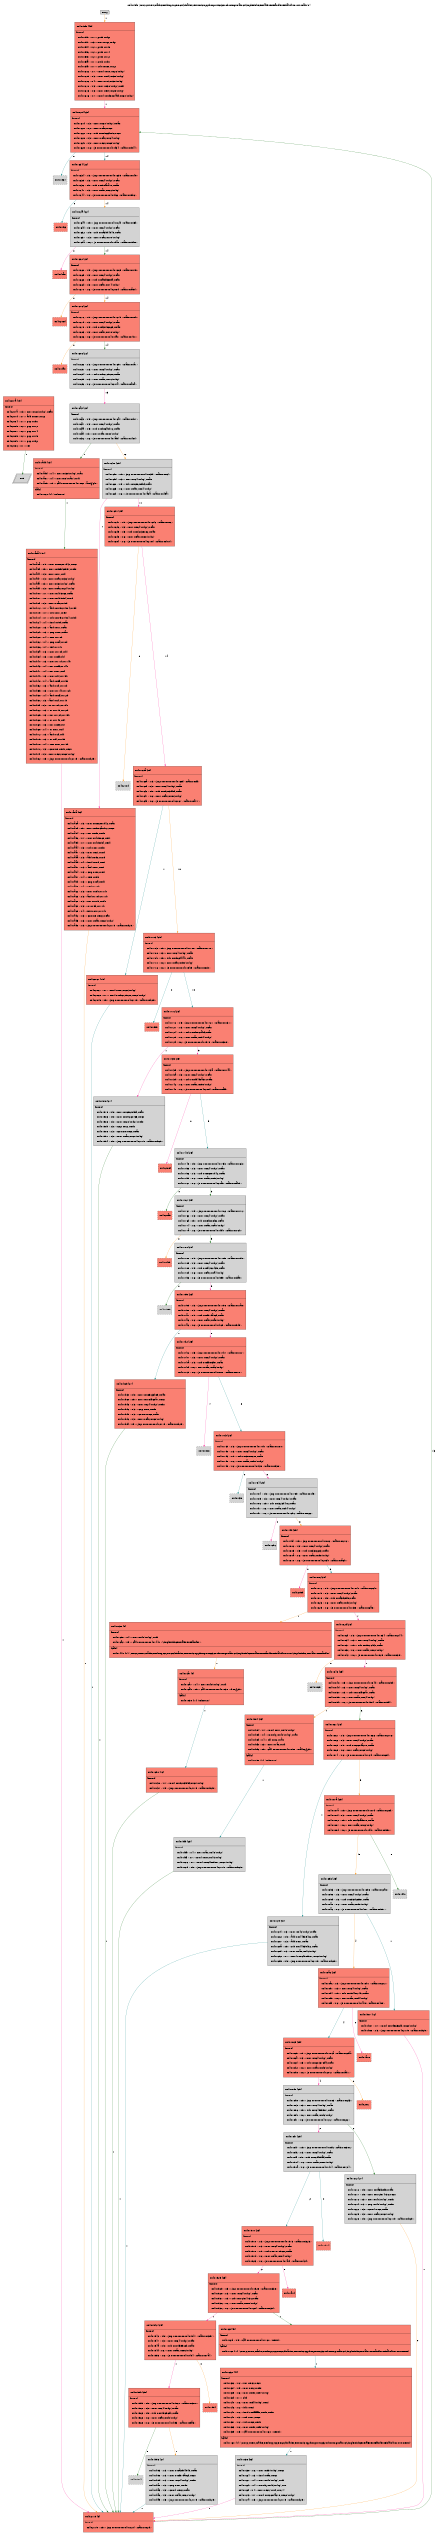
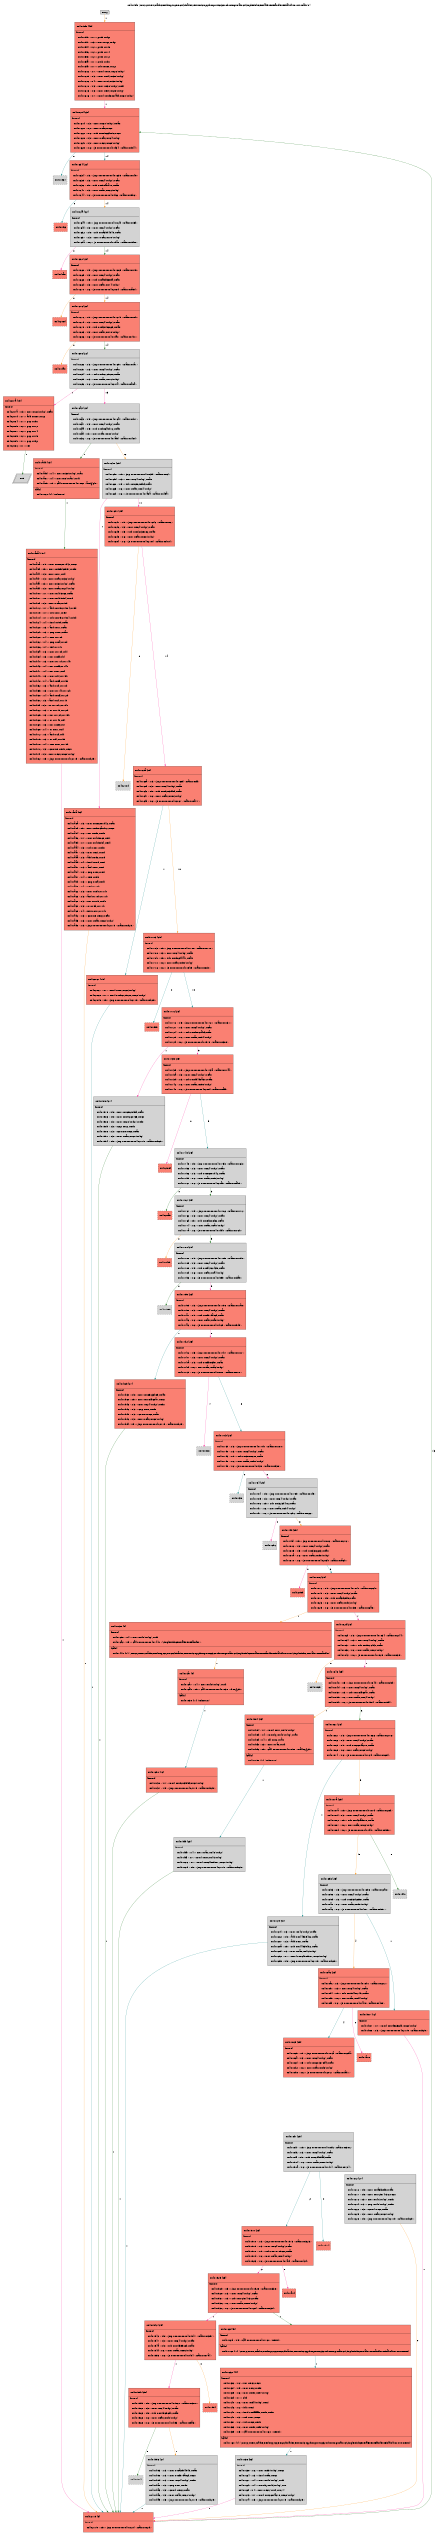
none -> (66, 397)
(319, 2105) -> none
(364, 2105) -> none
